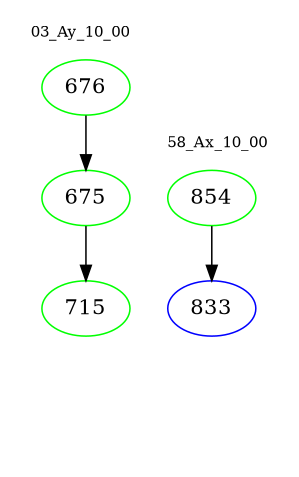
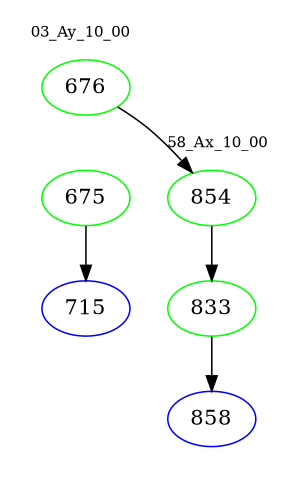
(86, 135) -> (165, 144)
(86, 308) -> (86, 308)
(212, 308) -> (212, 308)
none -> (212, 419)
